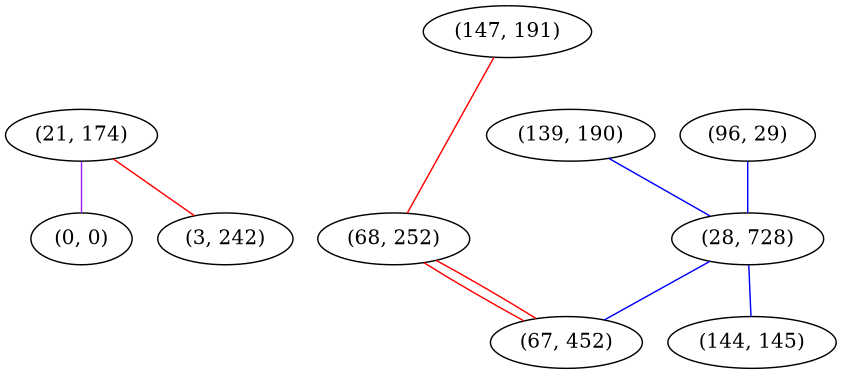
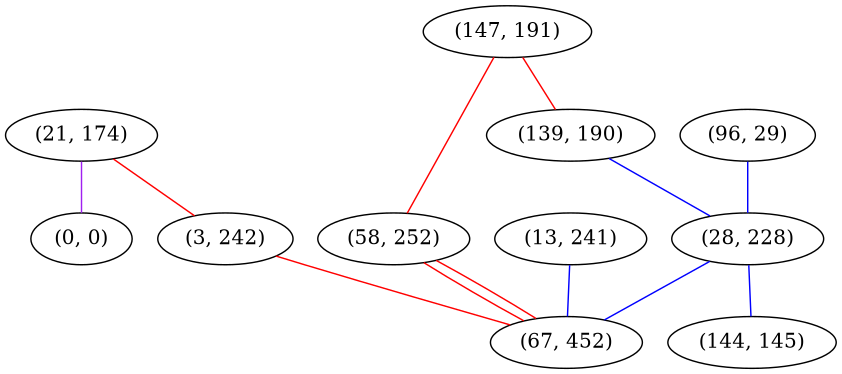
none -> (539, 84)
(394, 239) -> (394, 239)
none -> (571, 239)
(748, 239) -> (748, 239)
none -> (393, 291)
